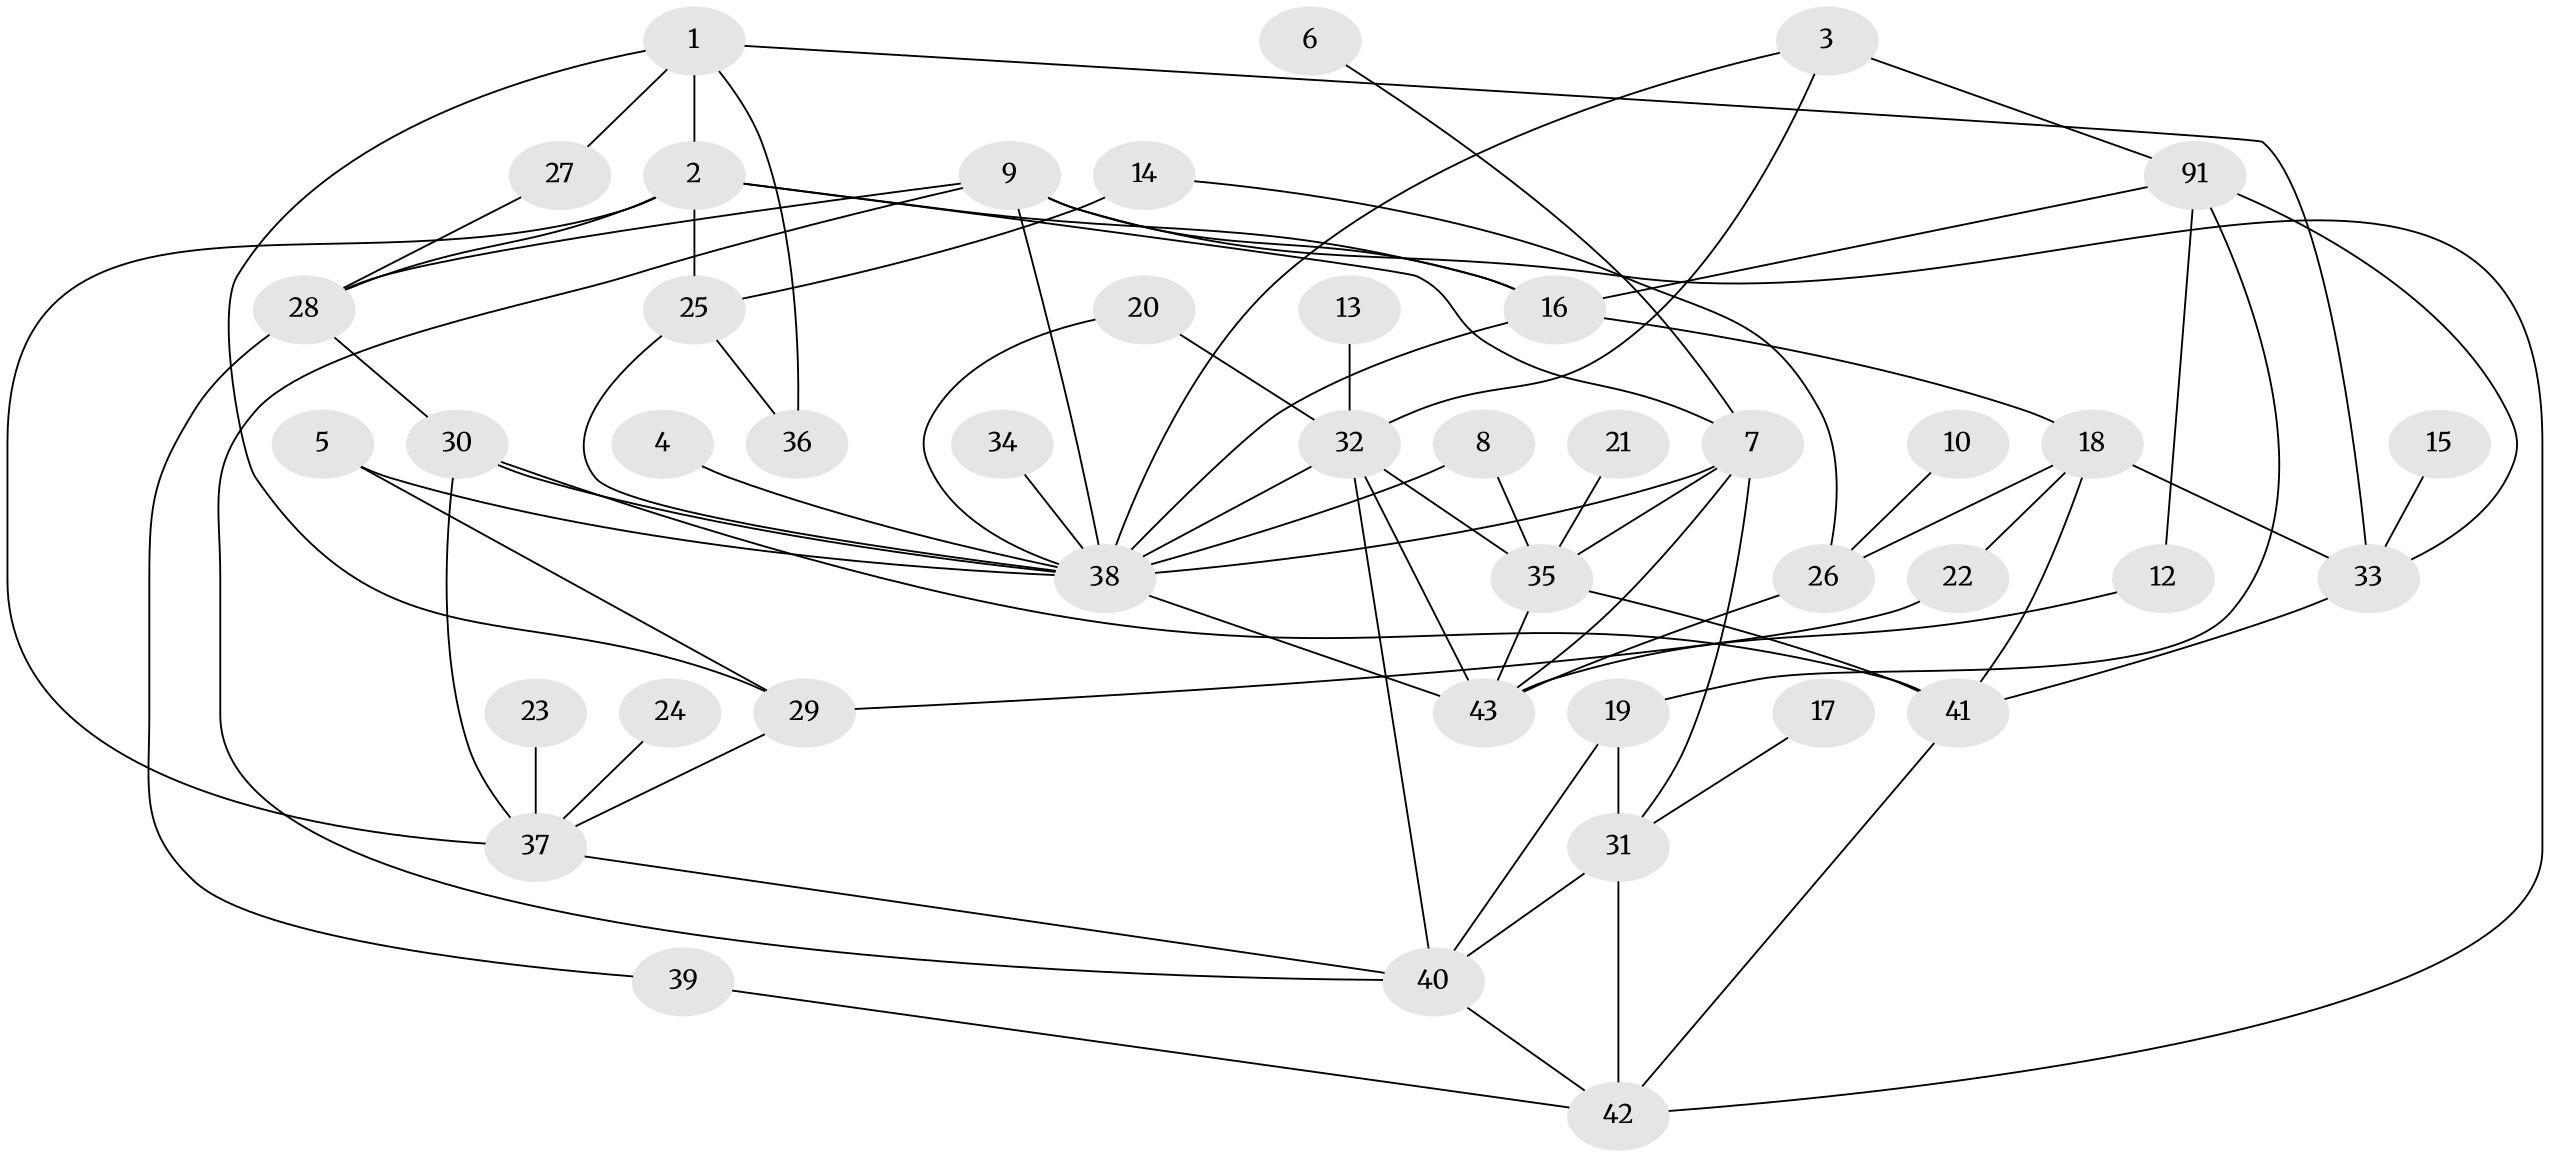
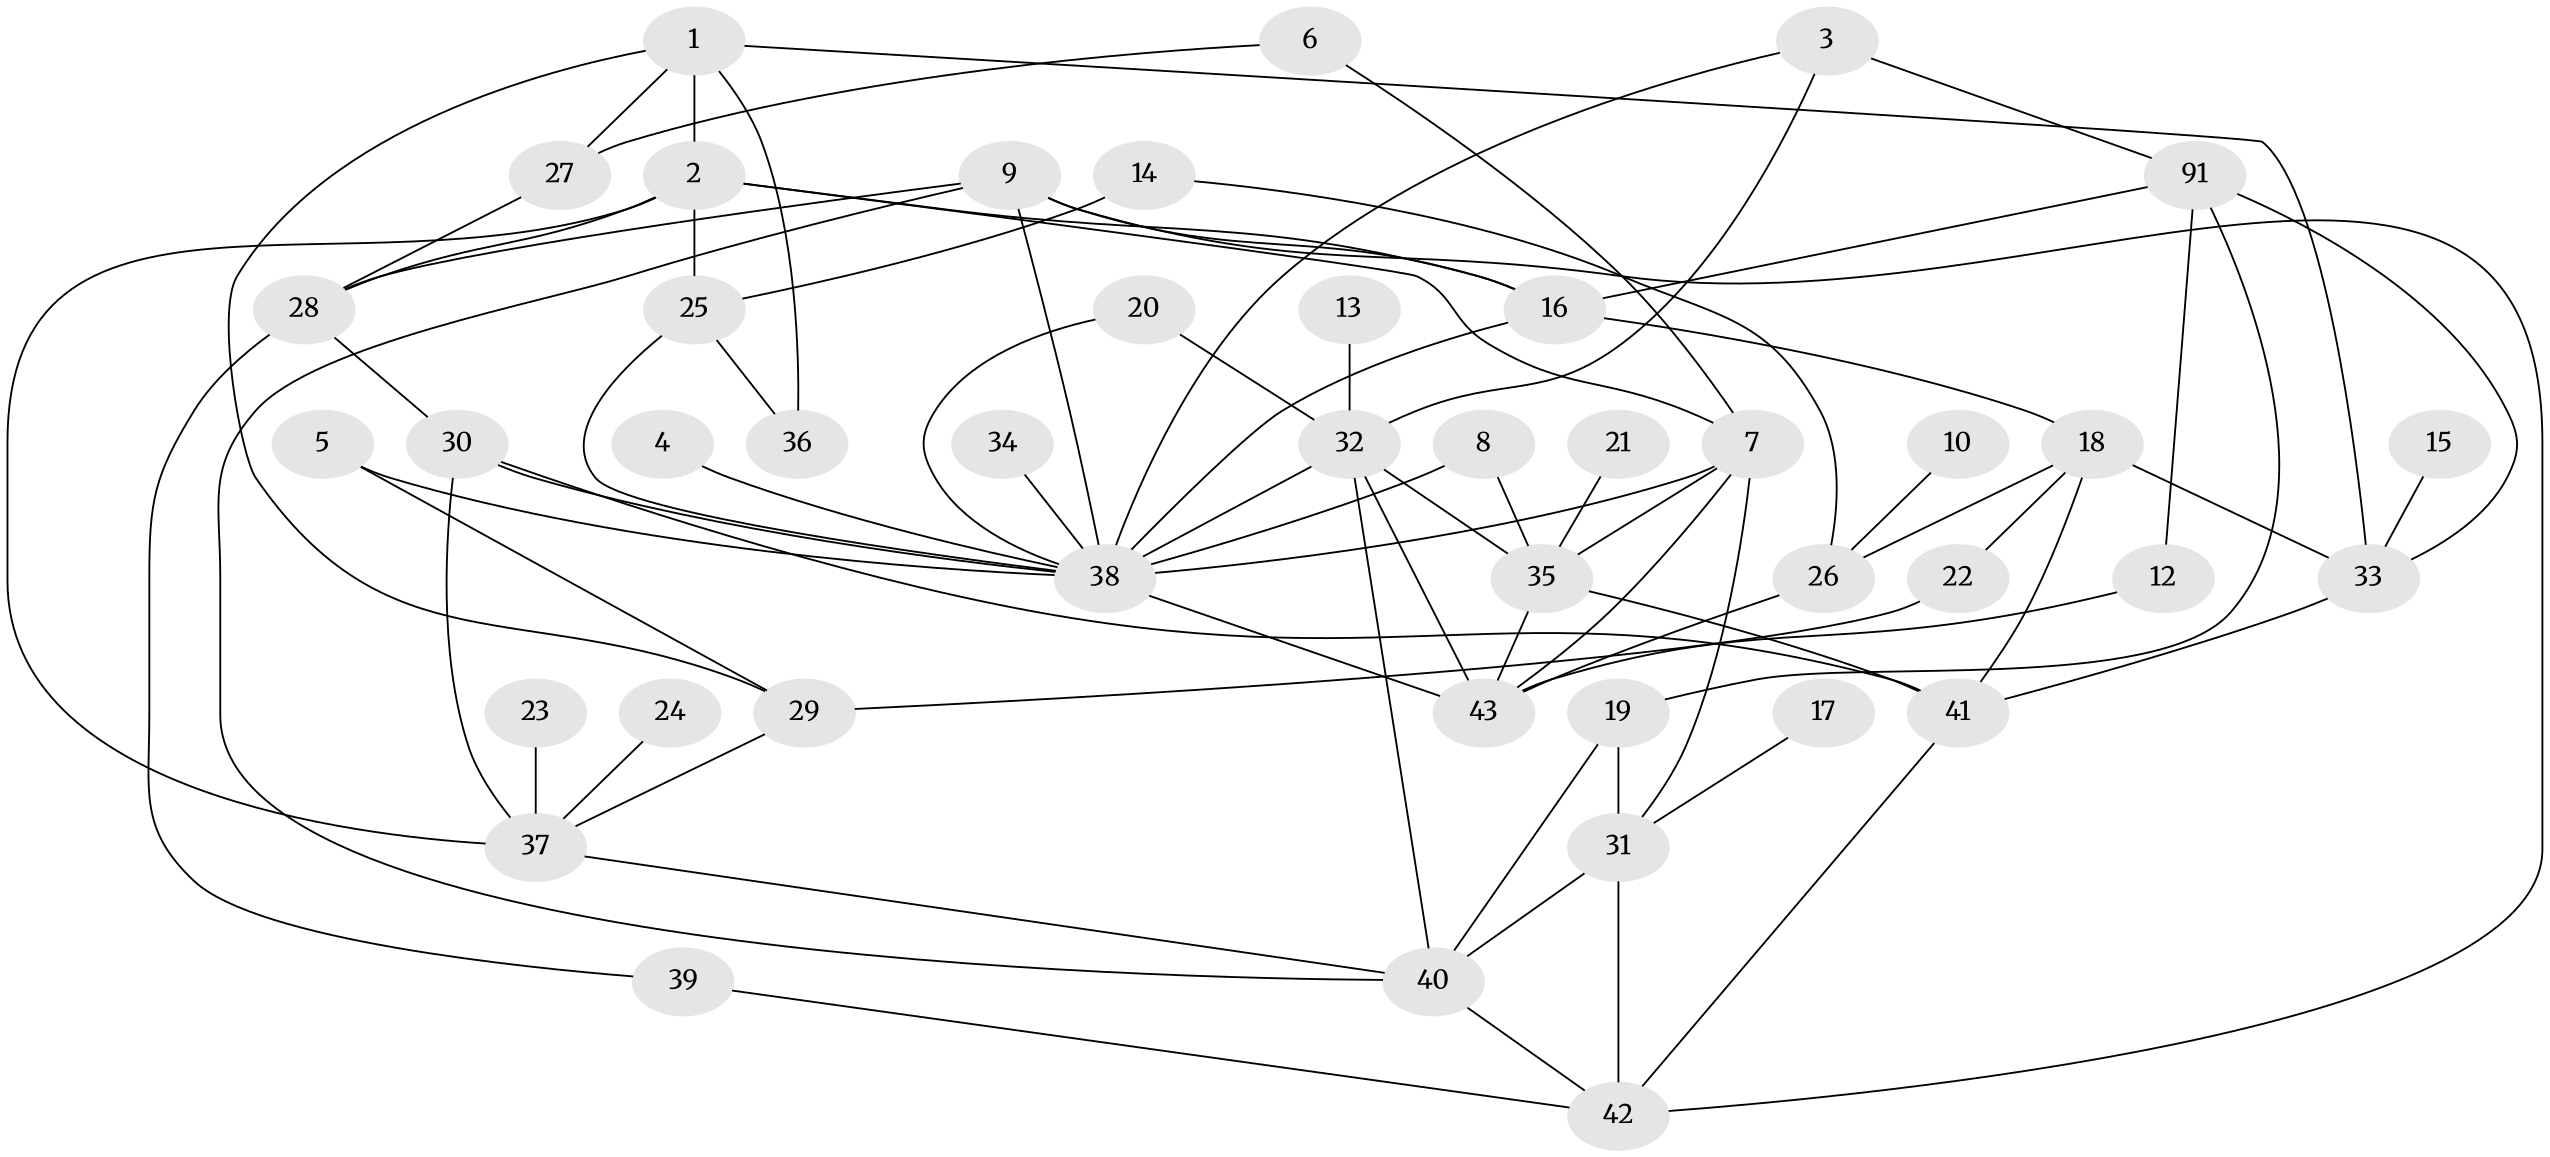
none -> (925, 79)
